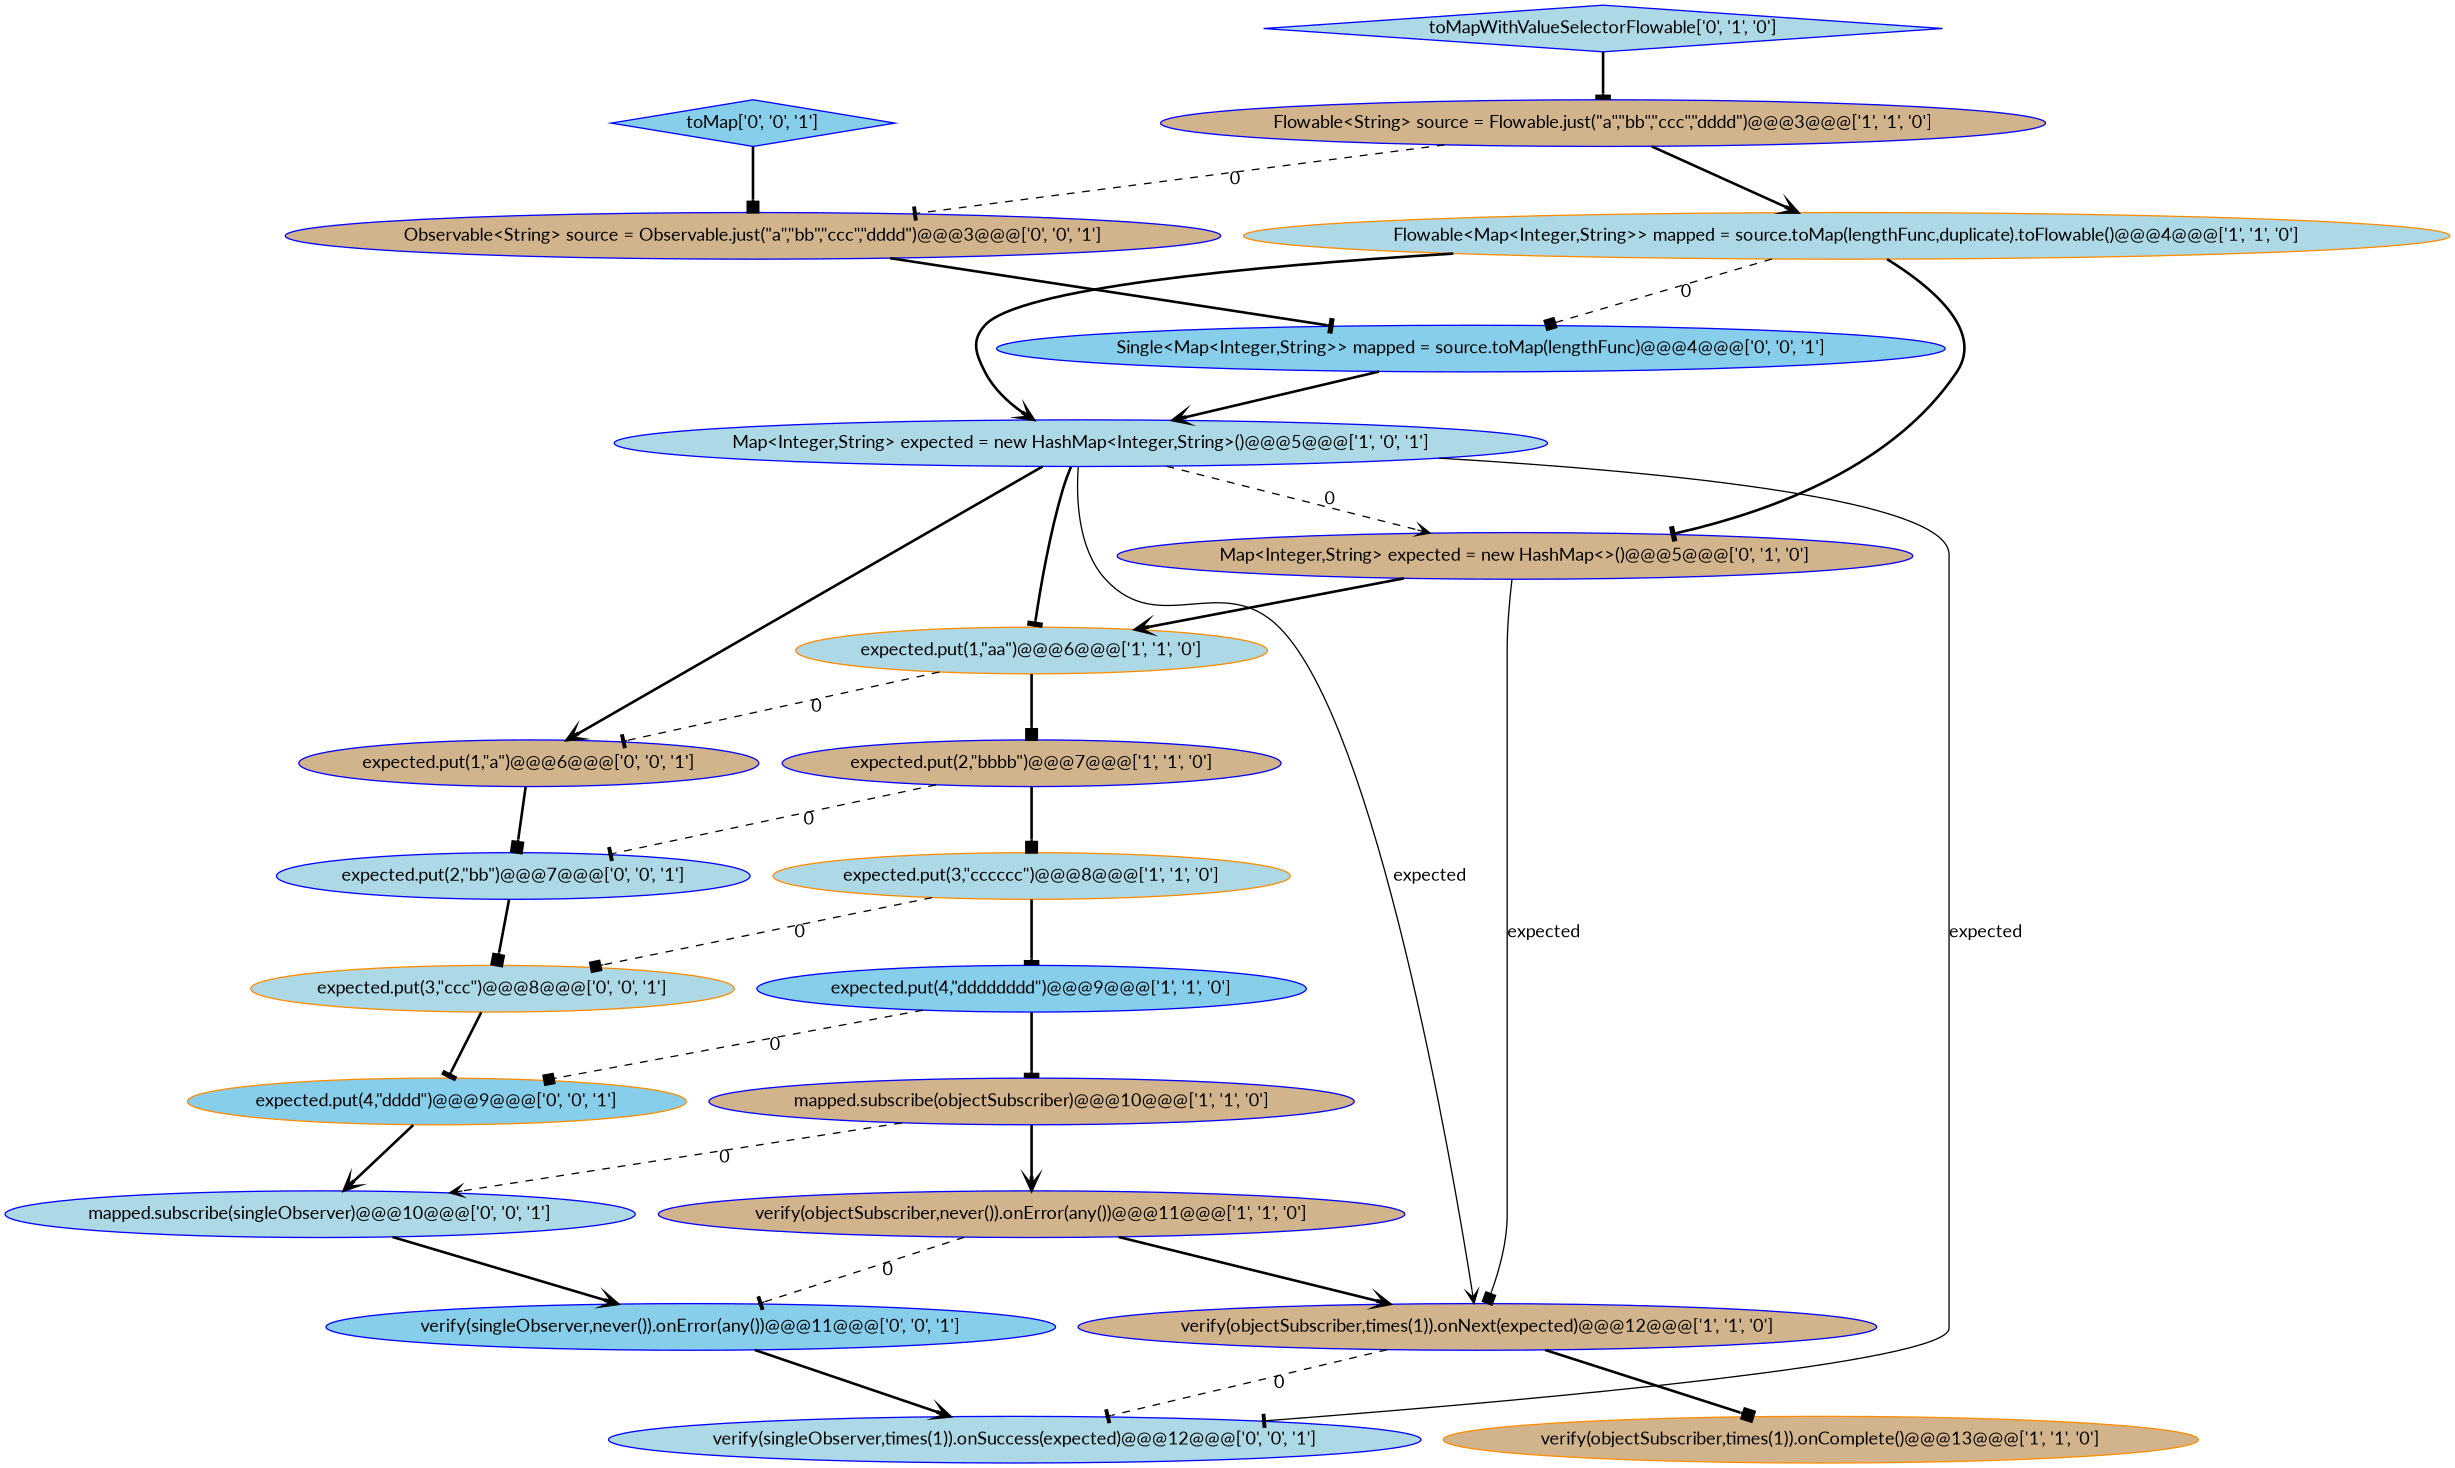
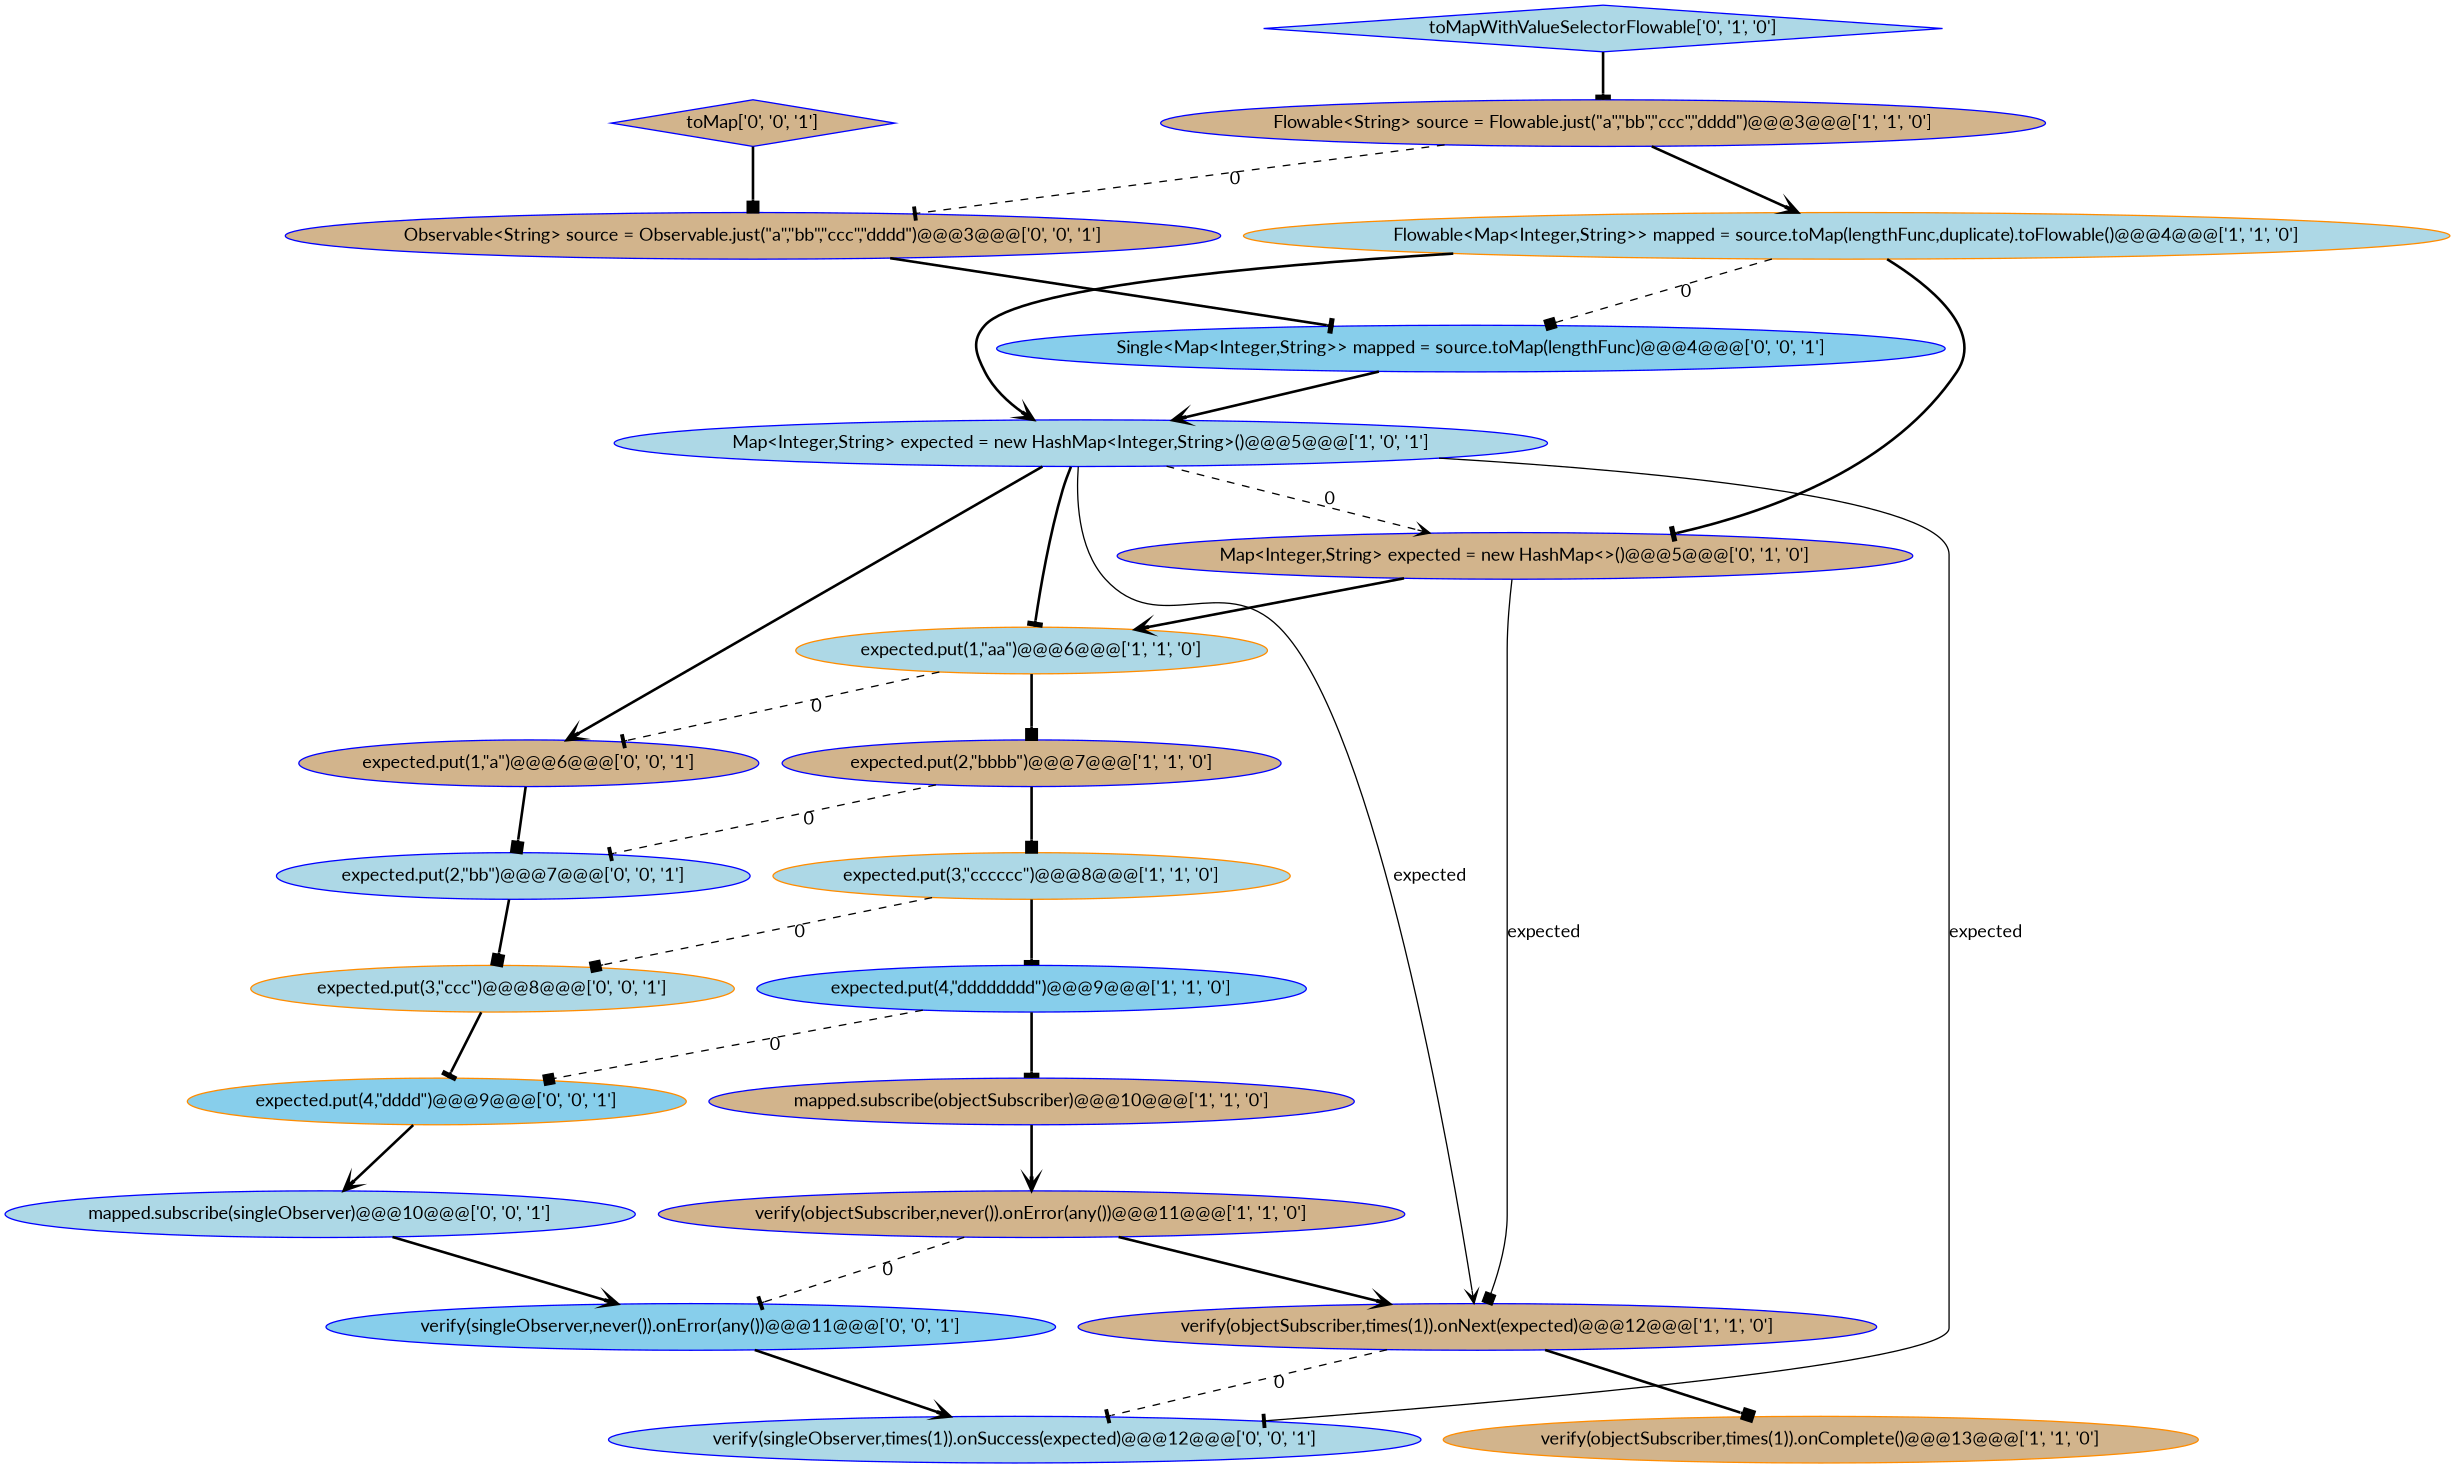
(753, 123) -> (753, 123)
(682, 1157) -> none
